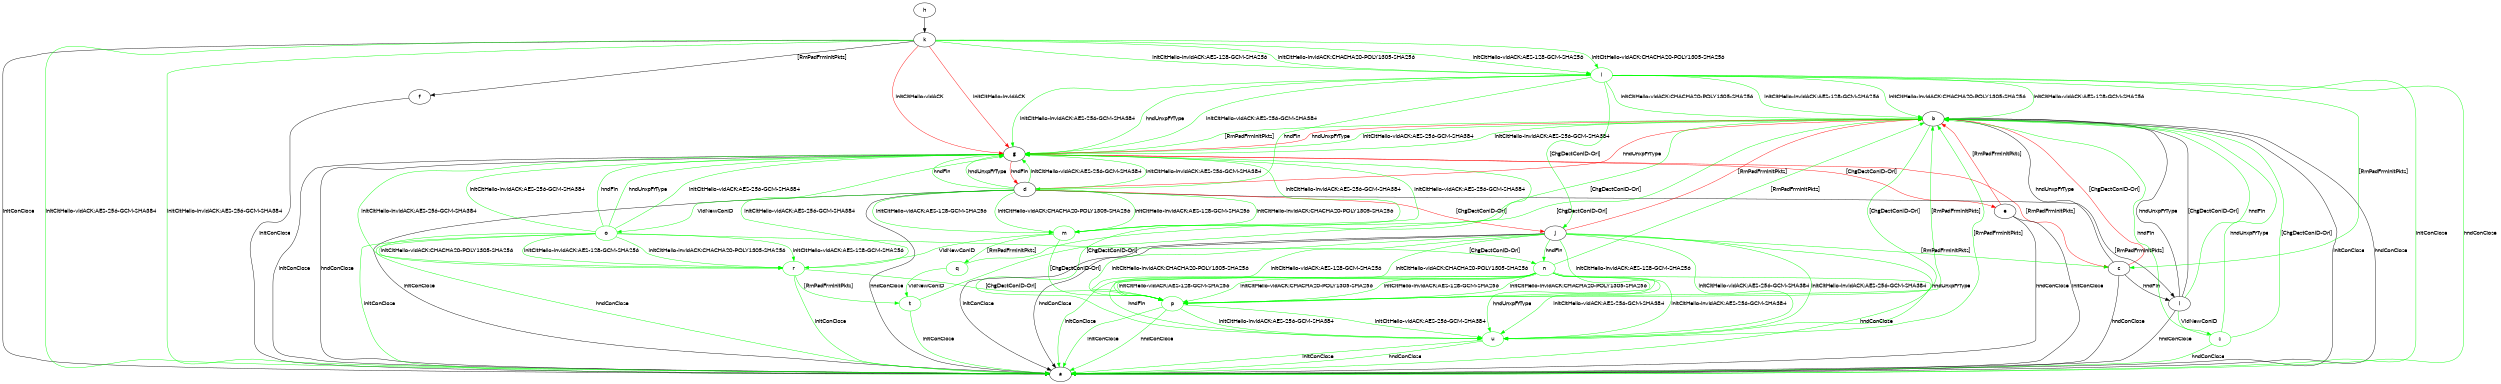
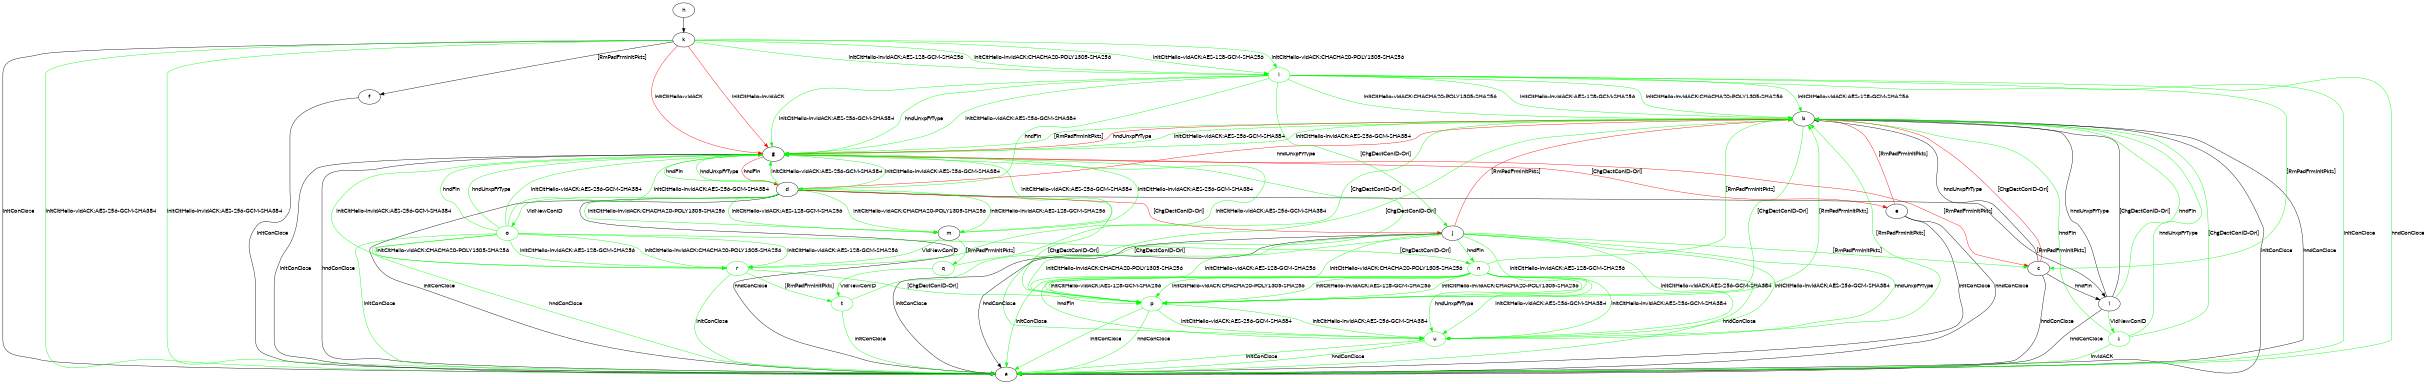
(1064, 233) -> (949, 233)
(1081, 294) -> (1092, 235)
(2209, 357) -> (2103, 357)
